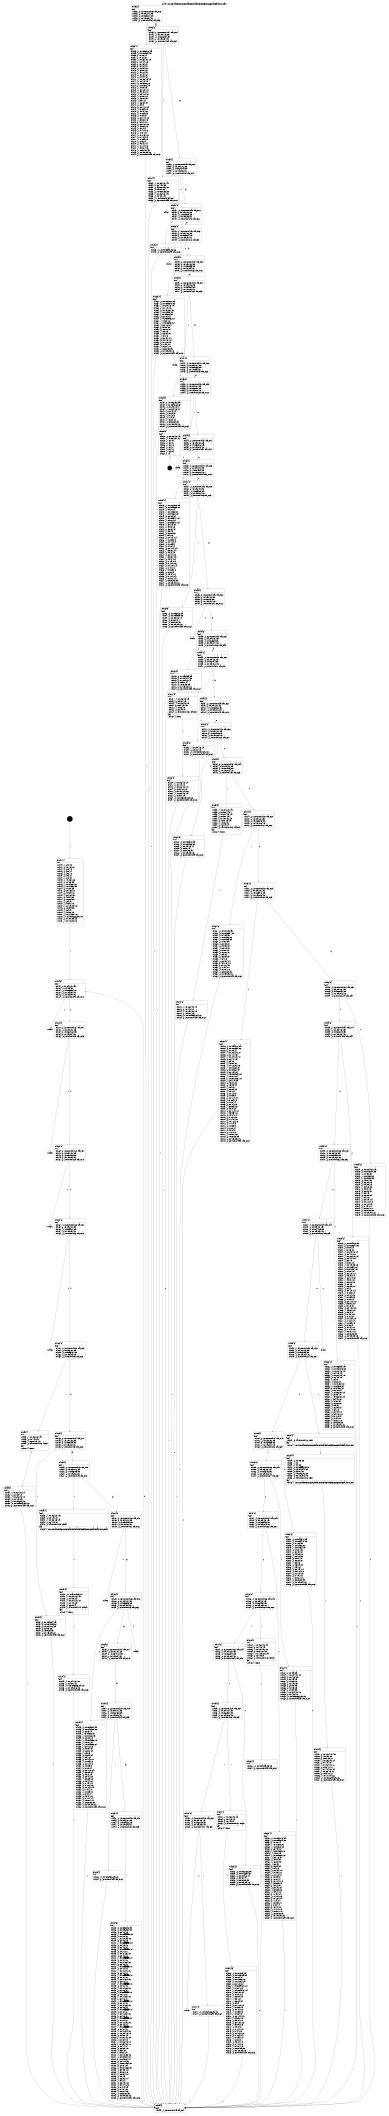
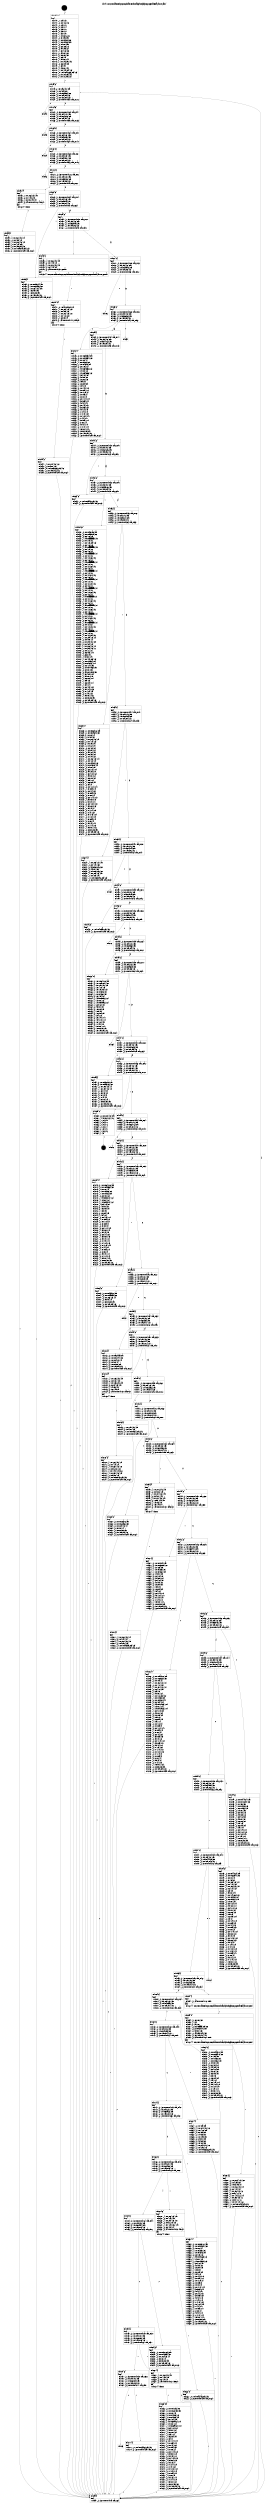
none -> (114, 500)
(339, 1395) -> none
